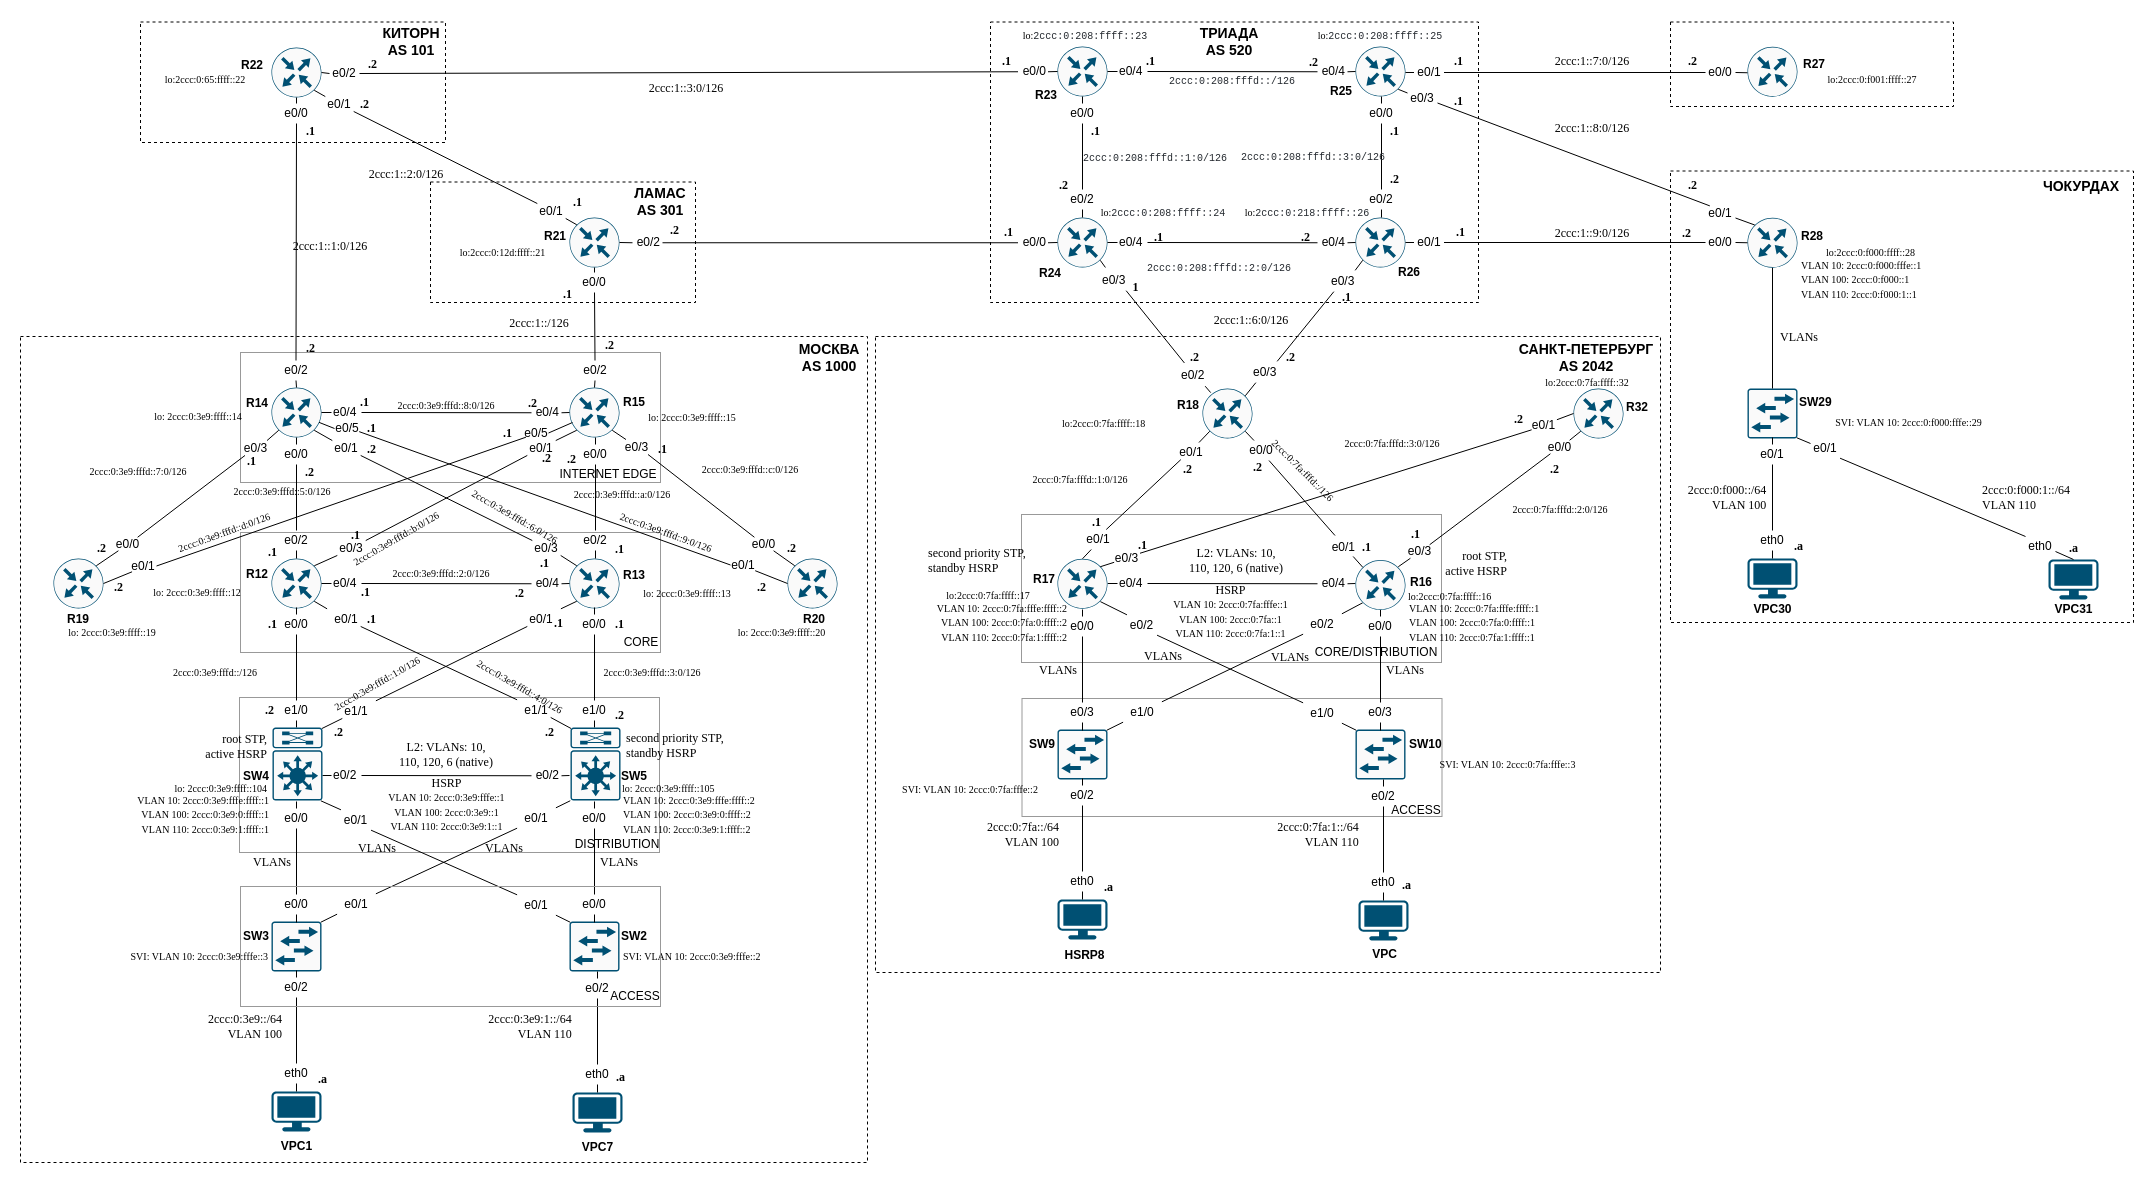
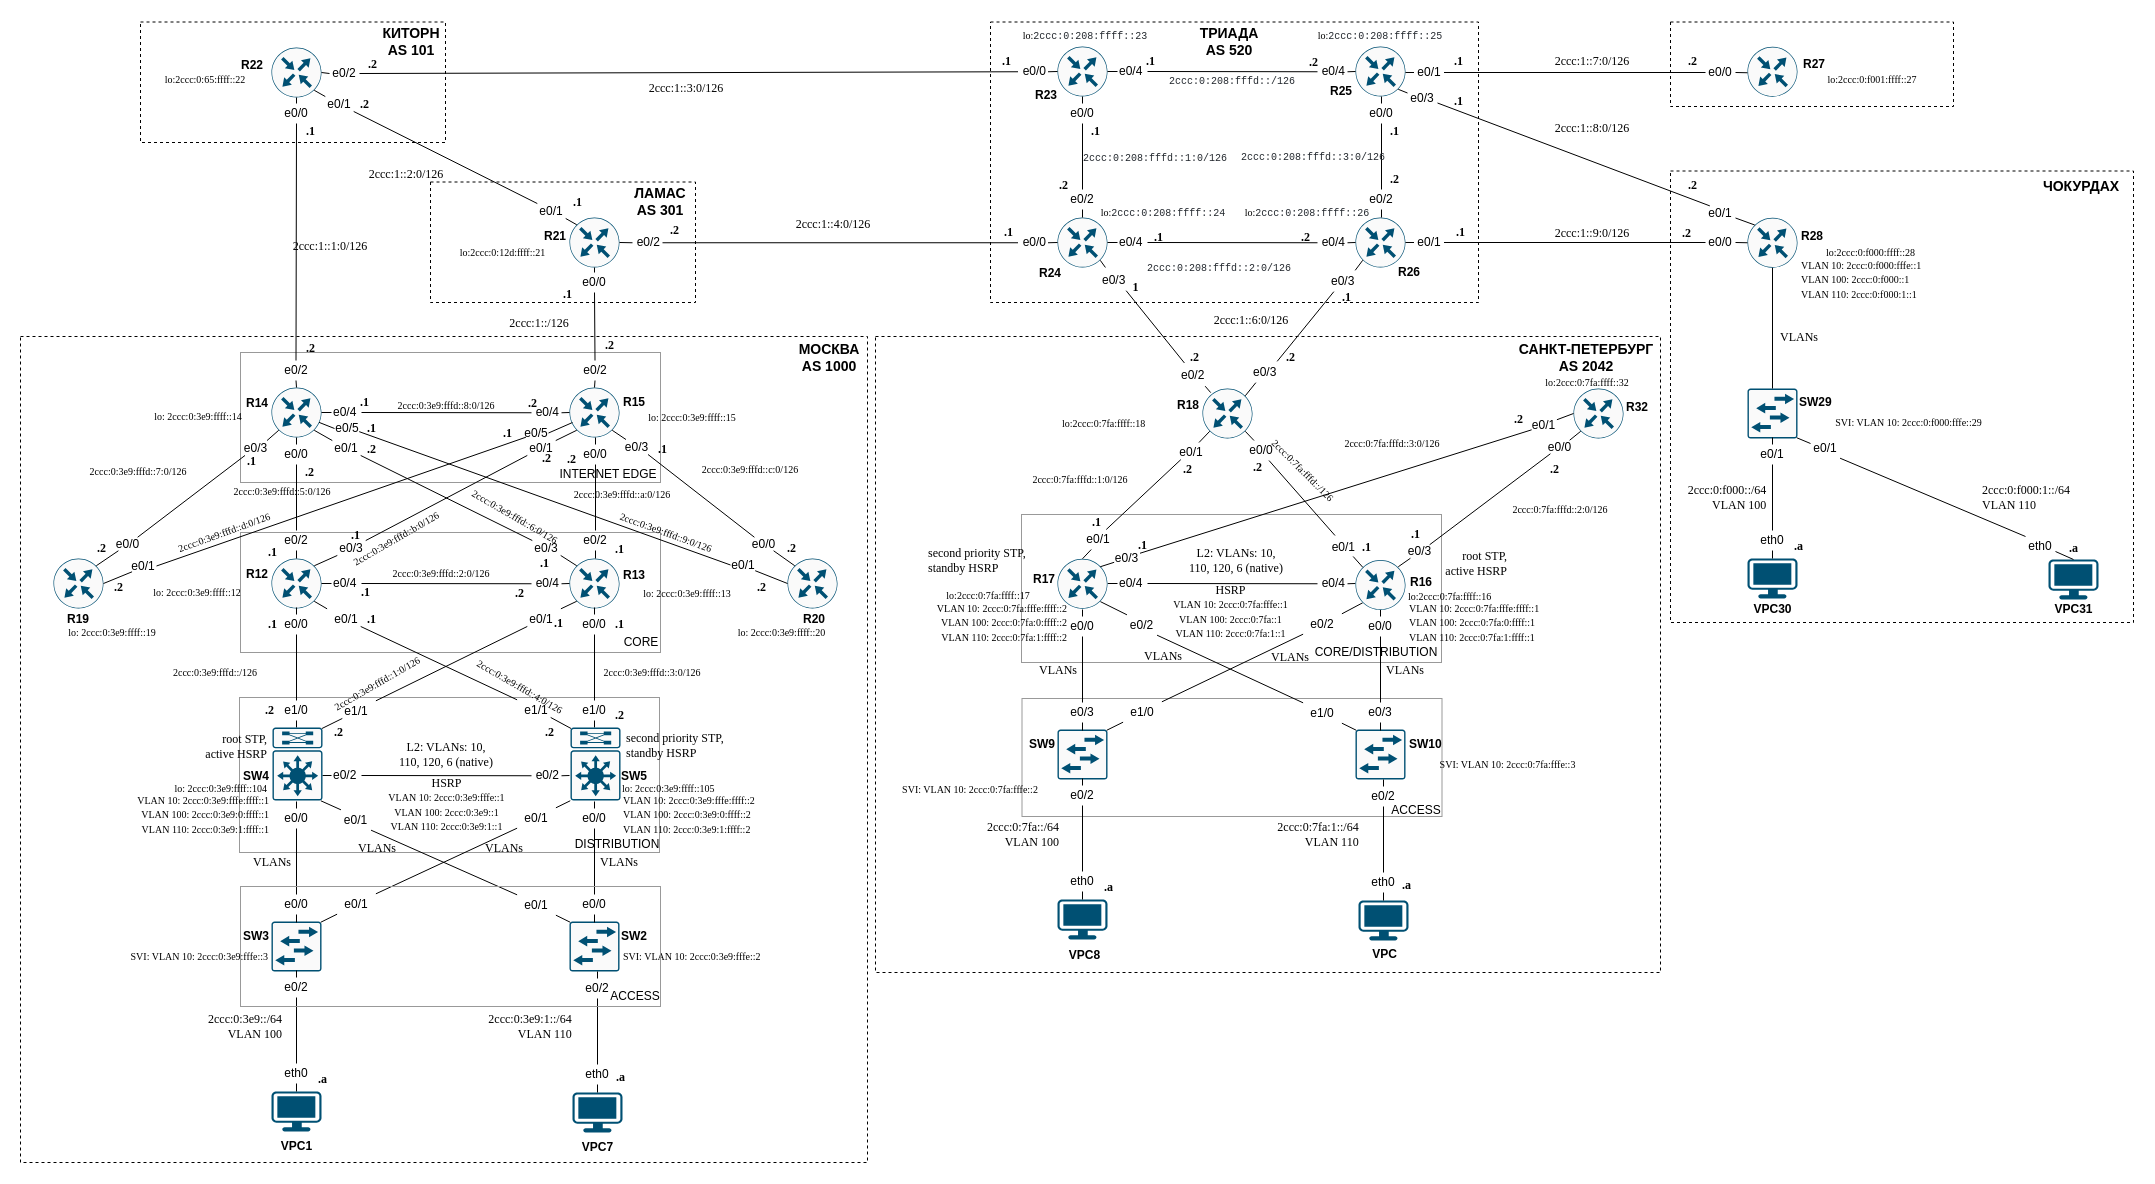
(1308, 213) -> (1308, 213)
none -> (834, 225)
(1085, 956) -> (1085, 956)
